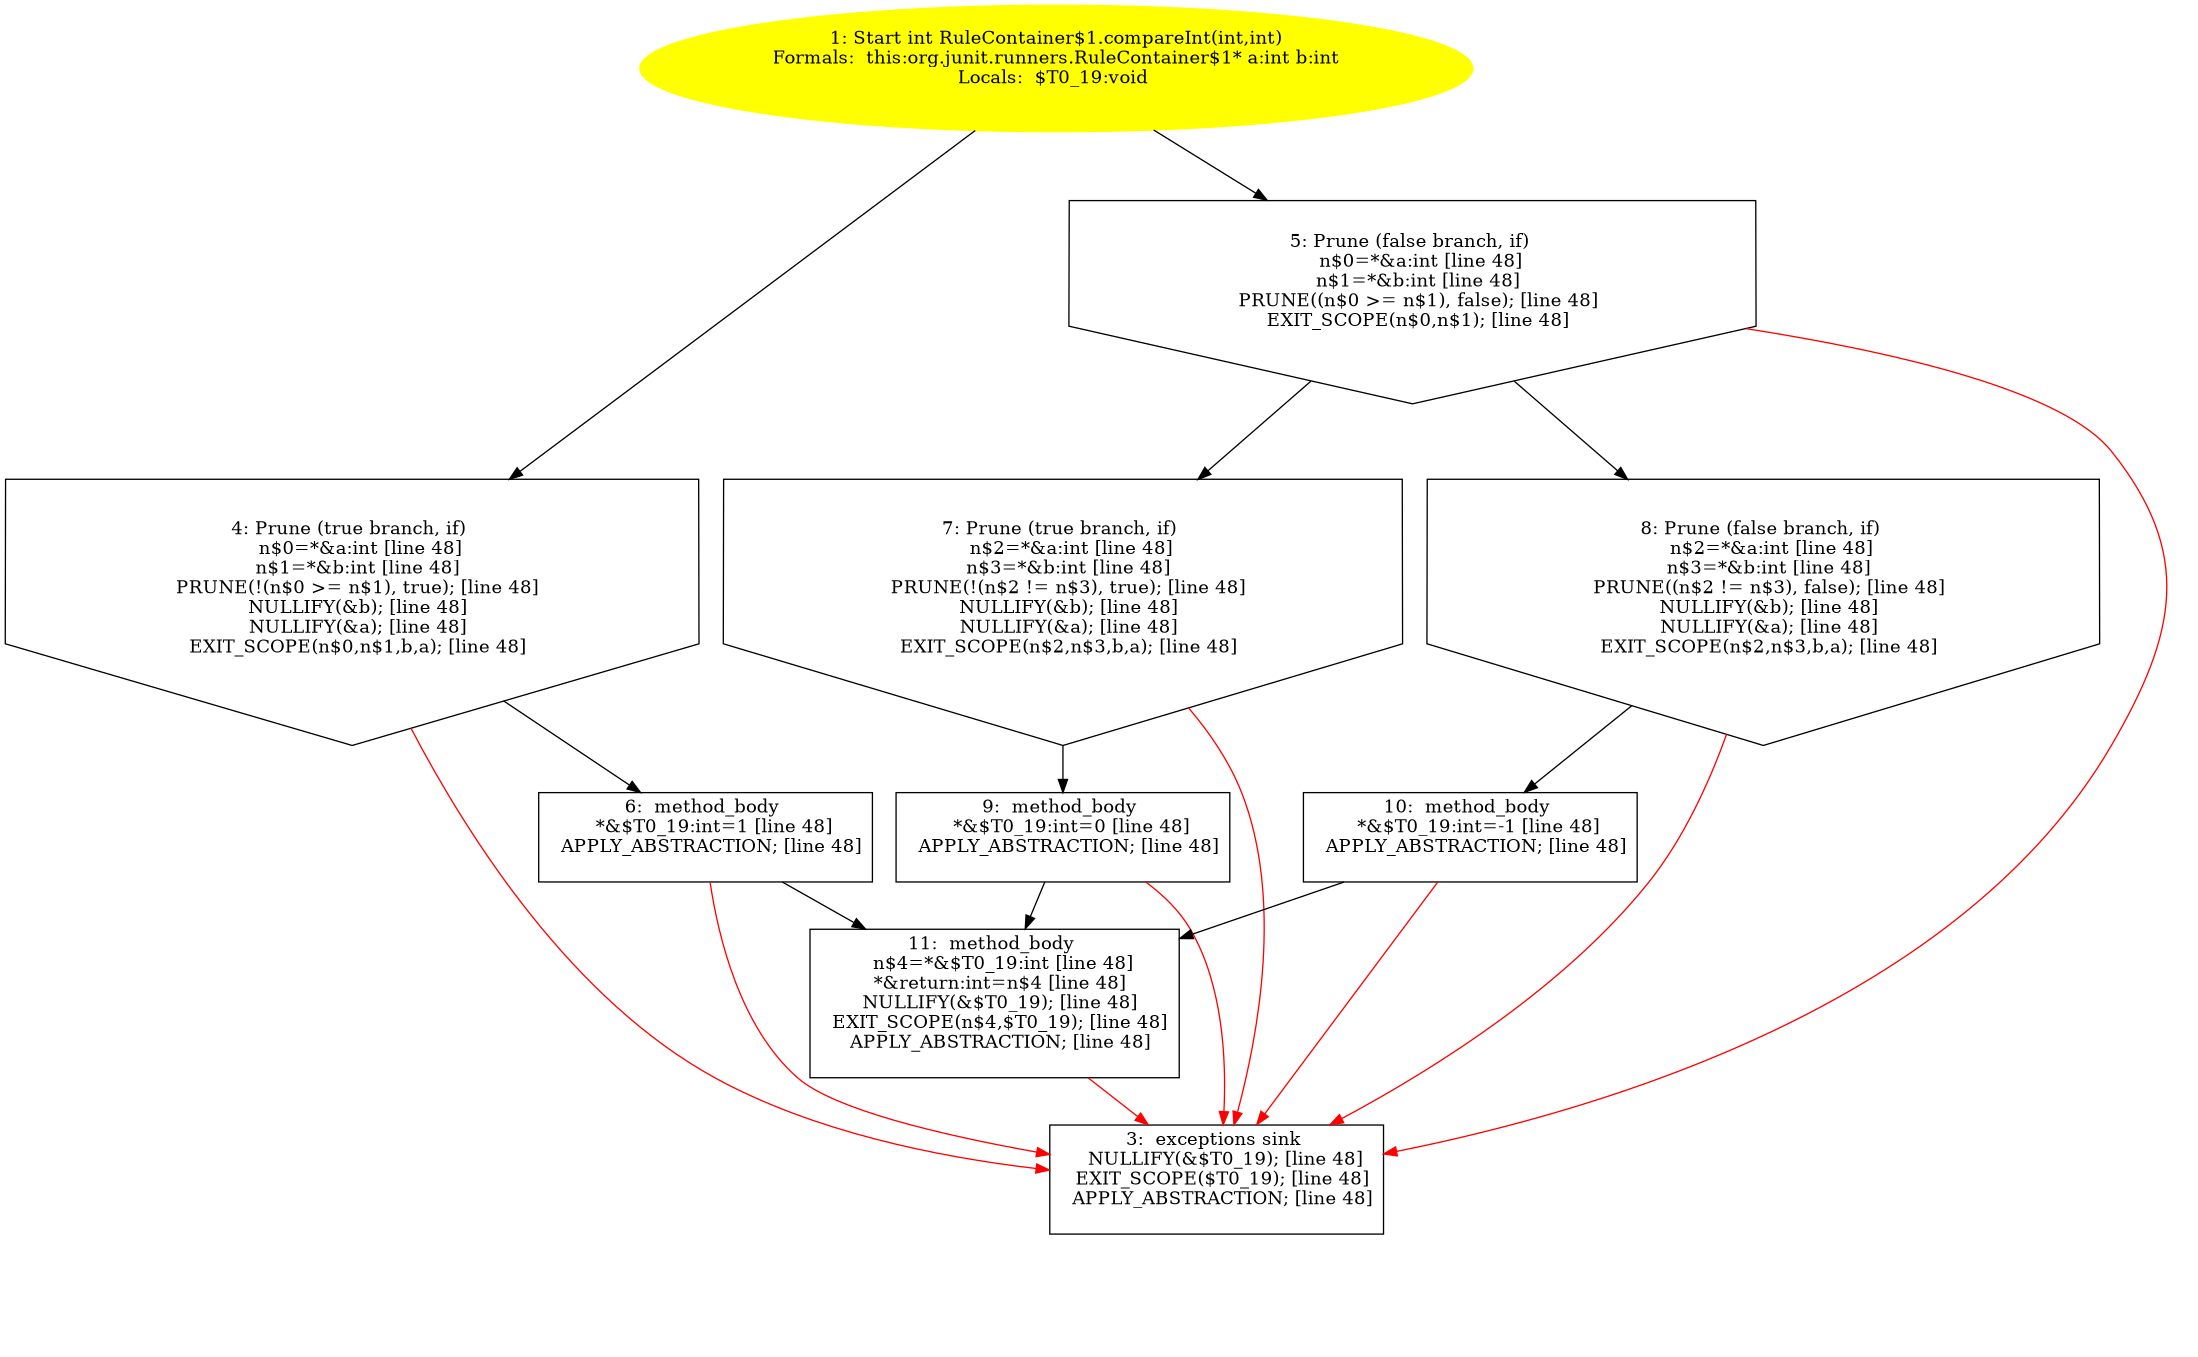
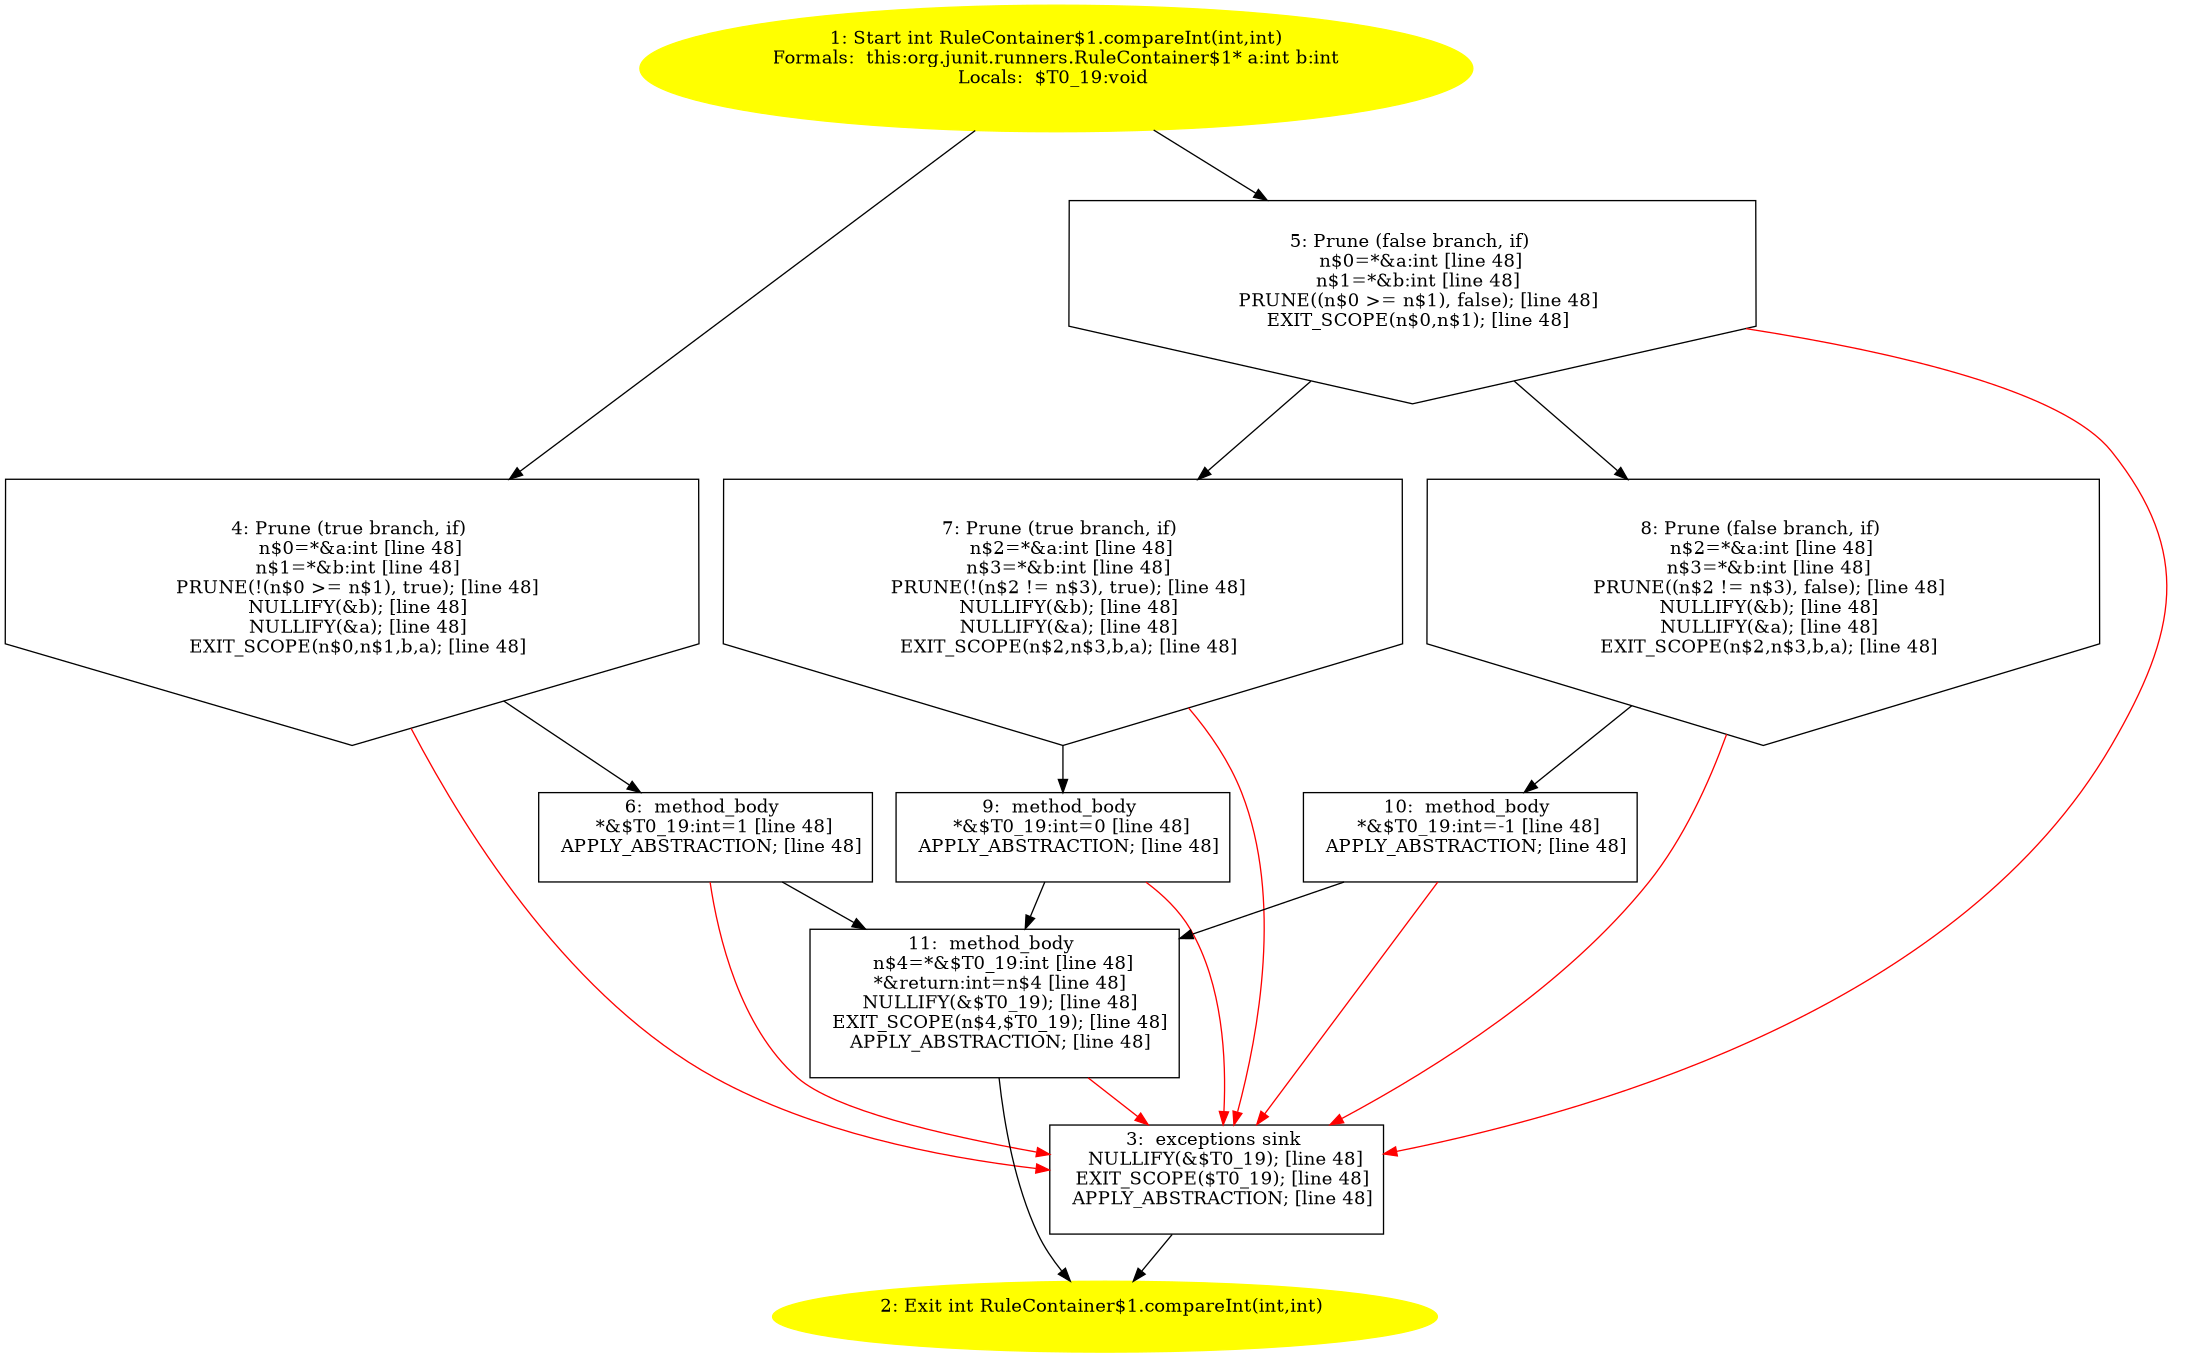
none -> (1105, 1317)
